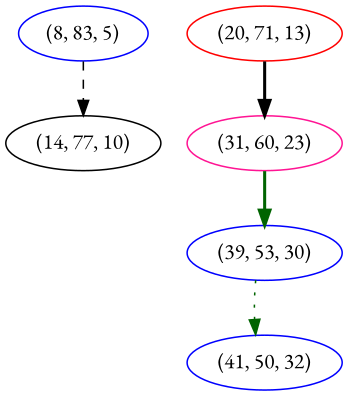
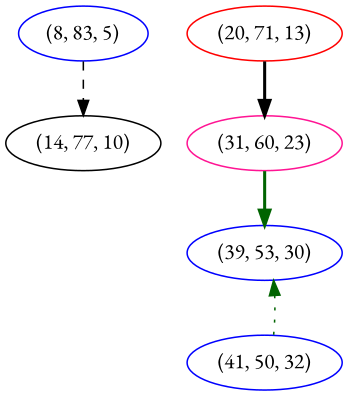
(254, 300) -> (275, 315)
